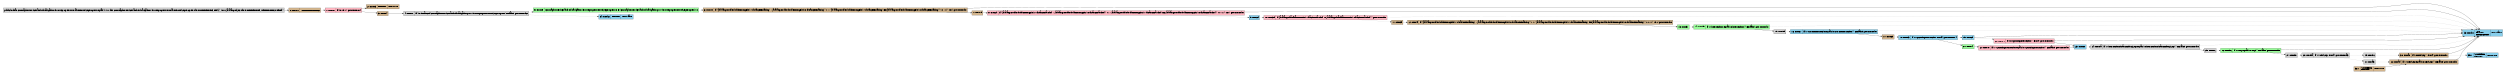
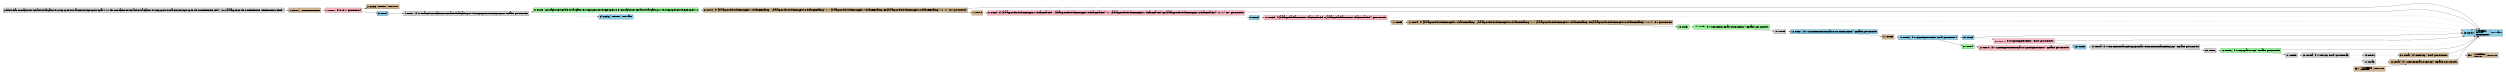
(383, 14) -> (383, 14)
(2478, 31) -> (2481, 31)
(2483, 55) -> (2483, 55)
